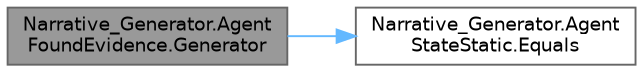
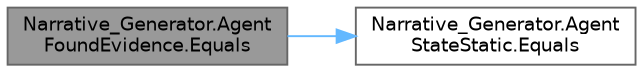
(147, 36) -> (147, 36)
